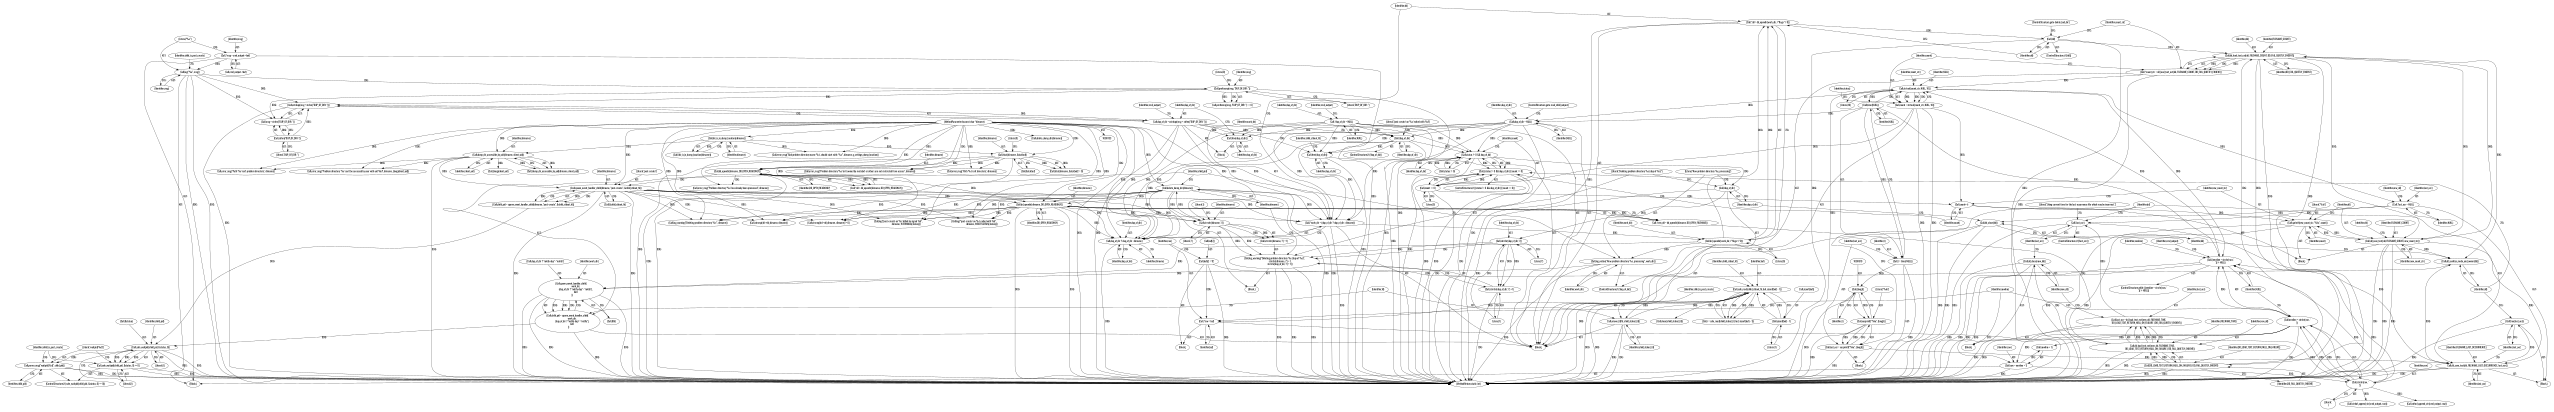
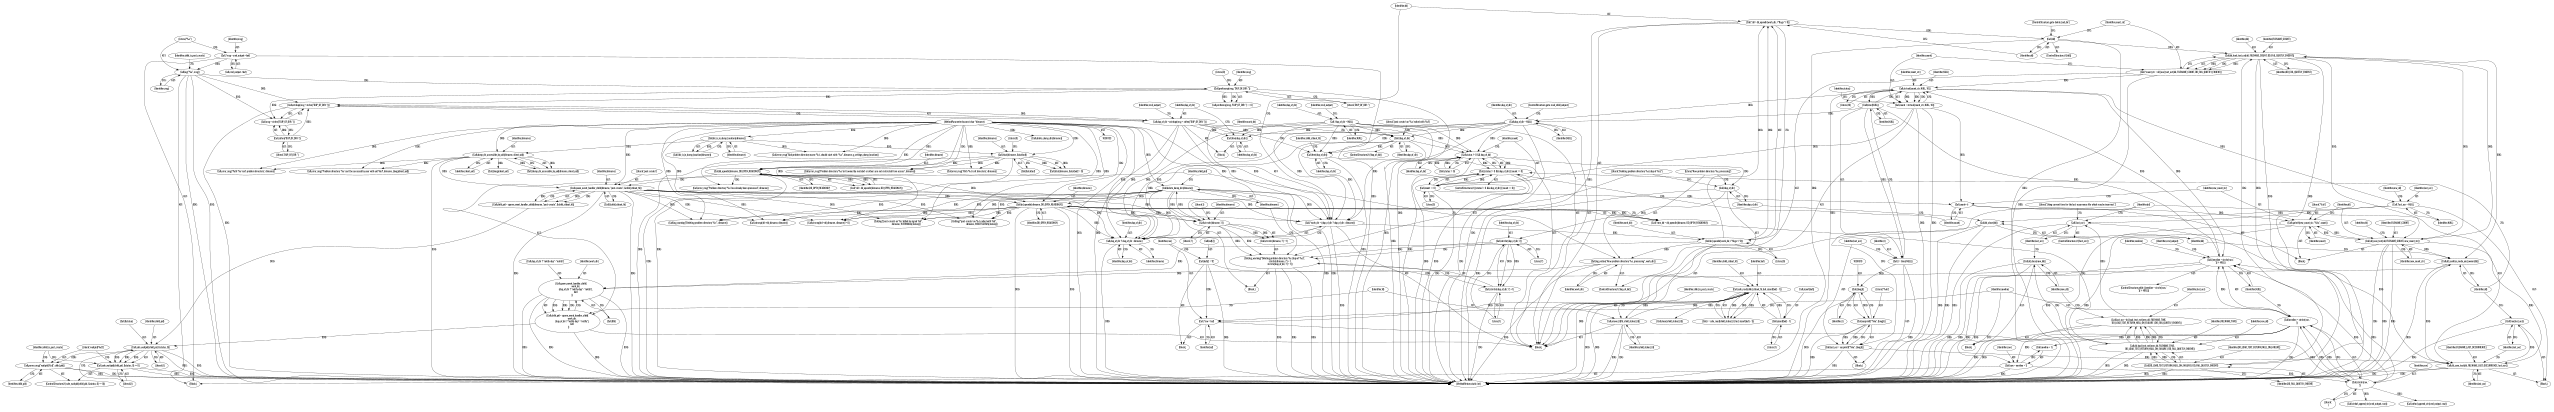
(1680, 223) -> (1680, 223)
none -> (1999, 382)
